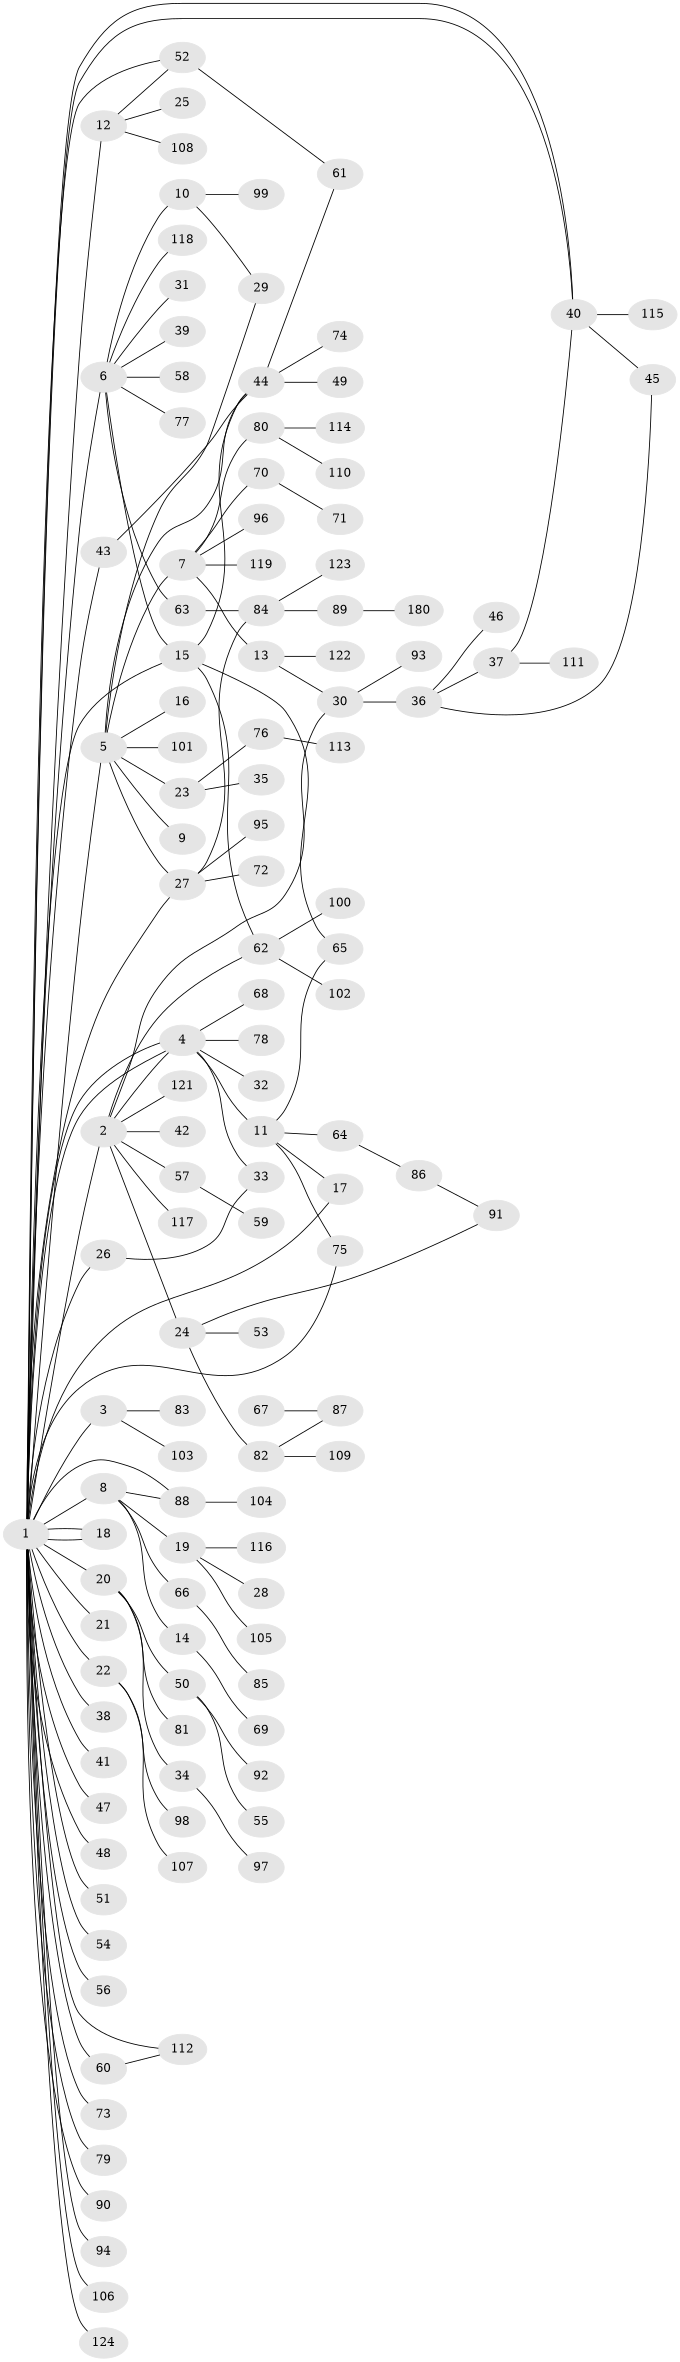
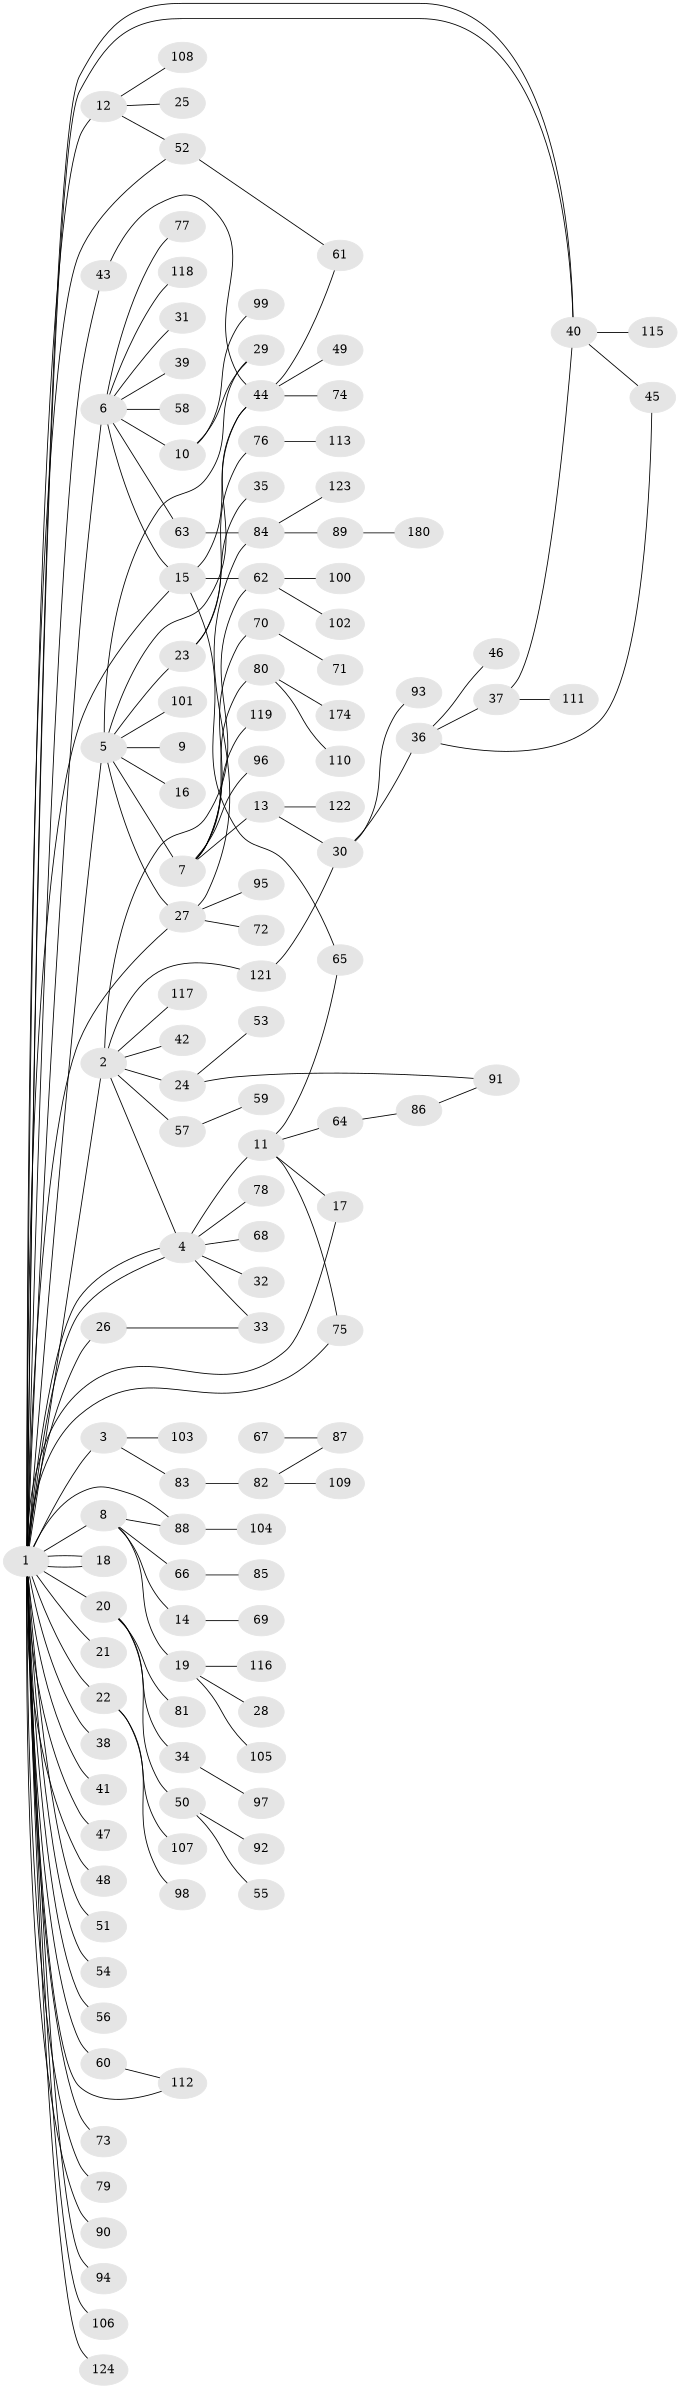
(340, 428) -> (340, 716)
(241, 924) -> (308, 918)
(215, 1398) -> (222, 1484)
